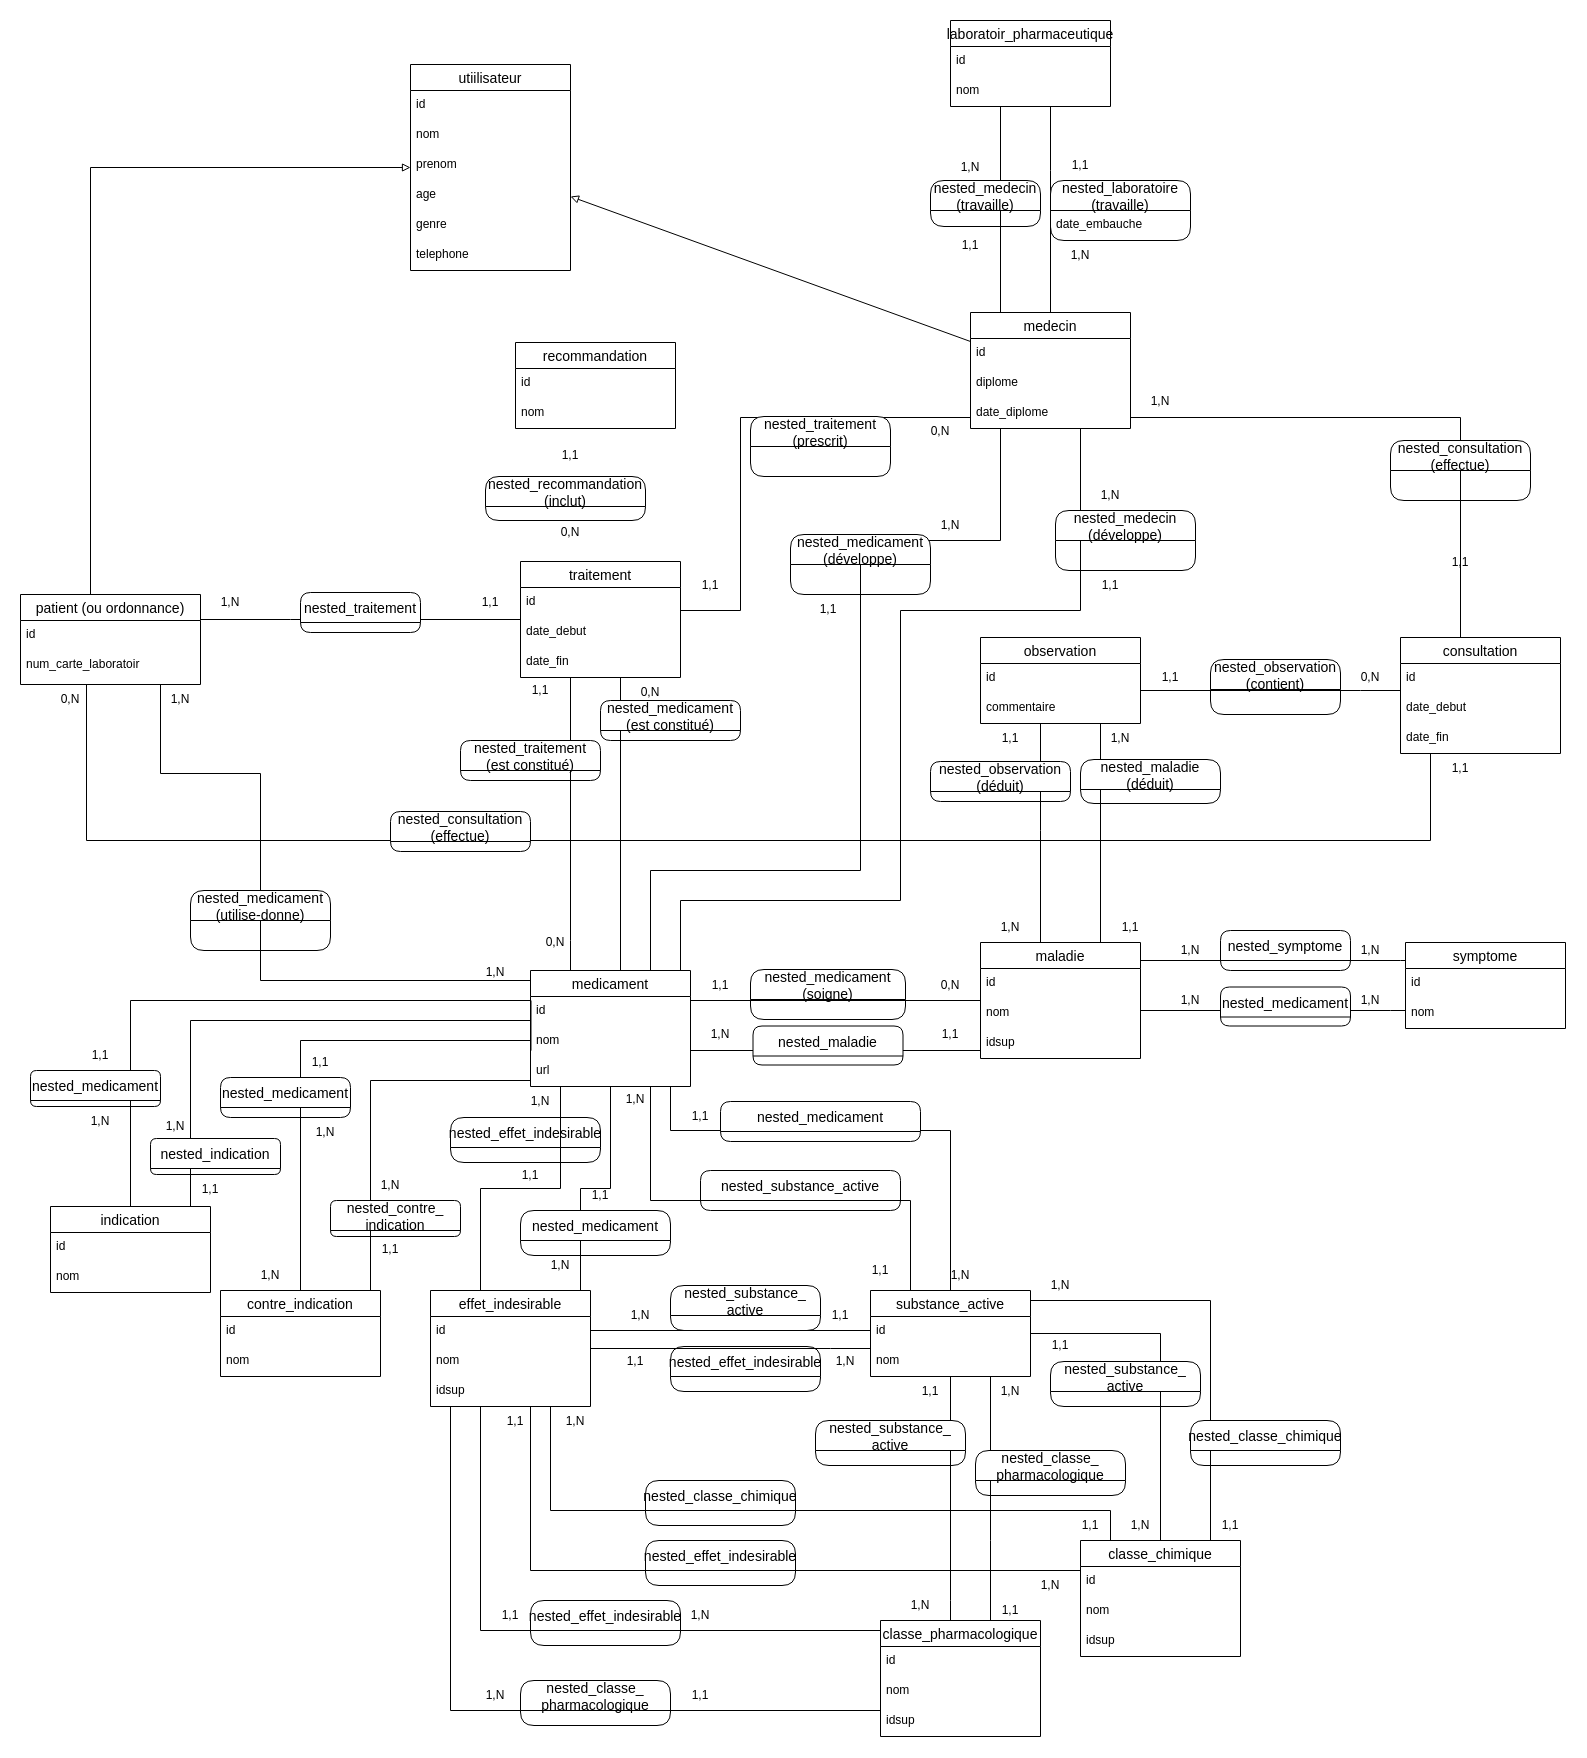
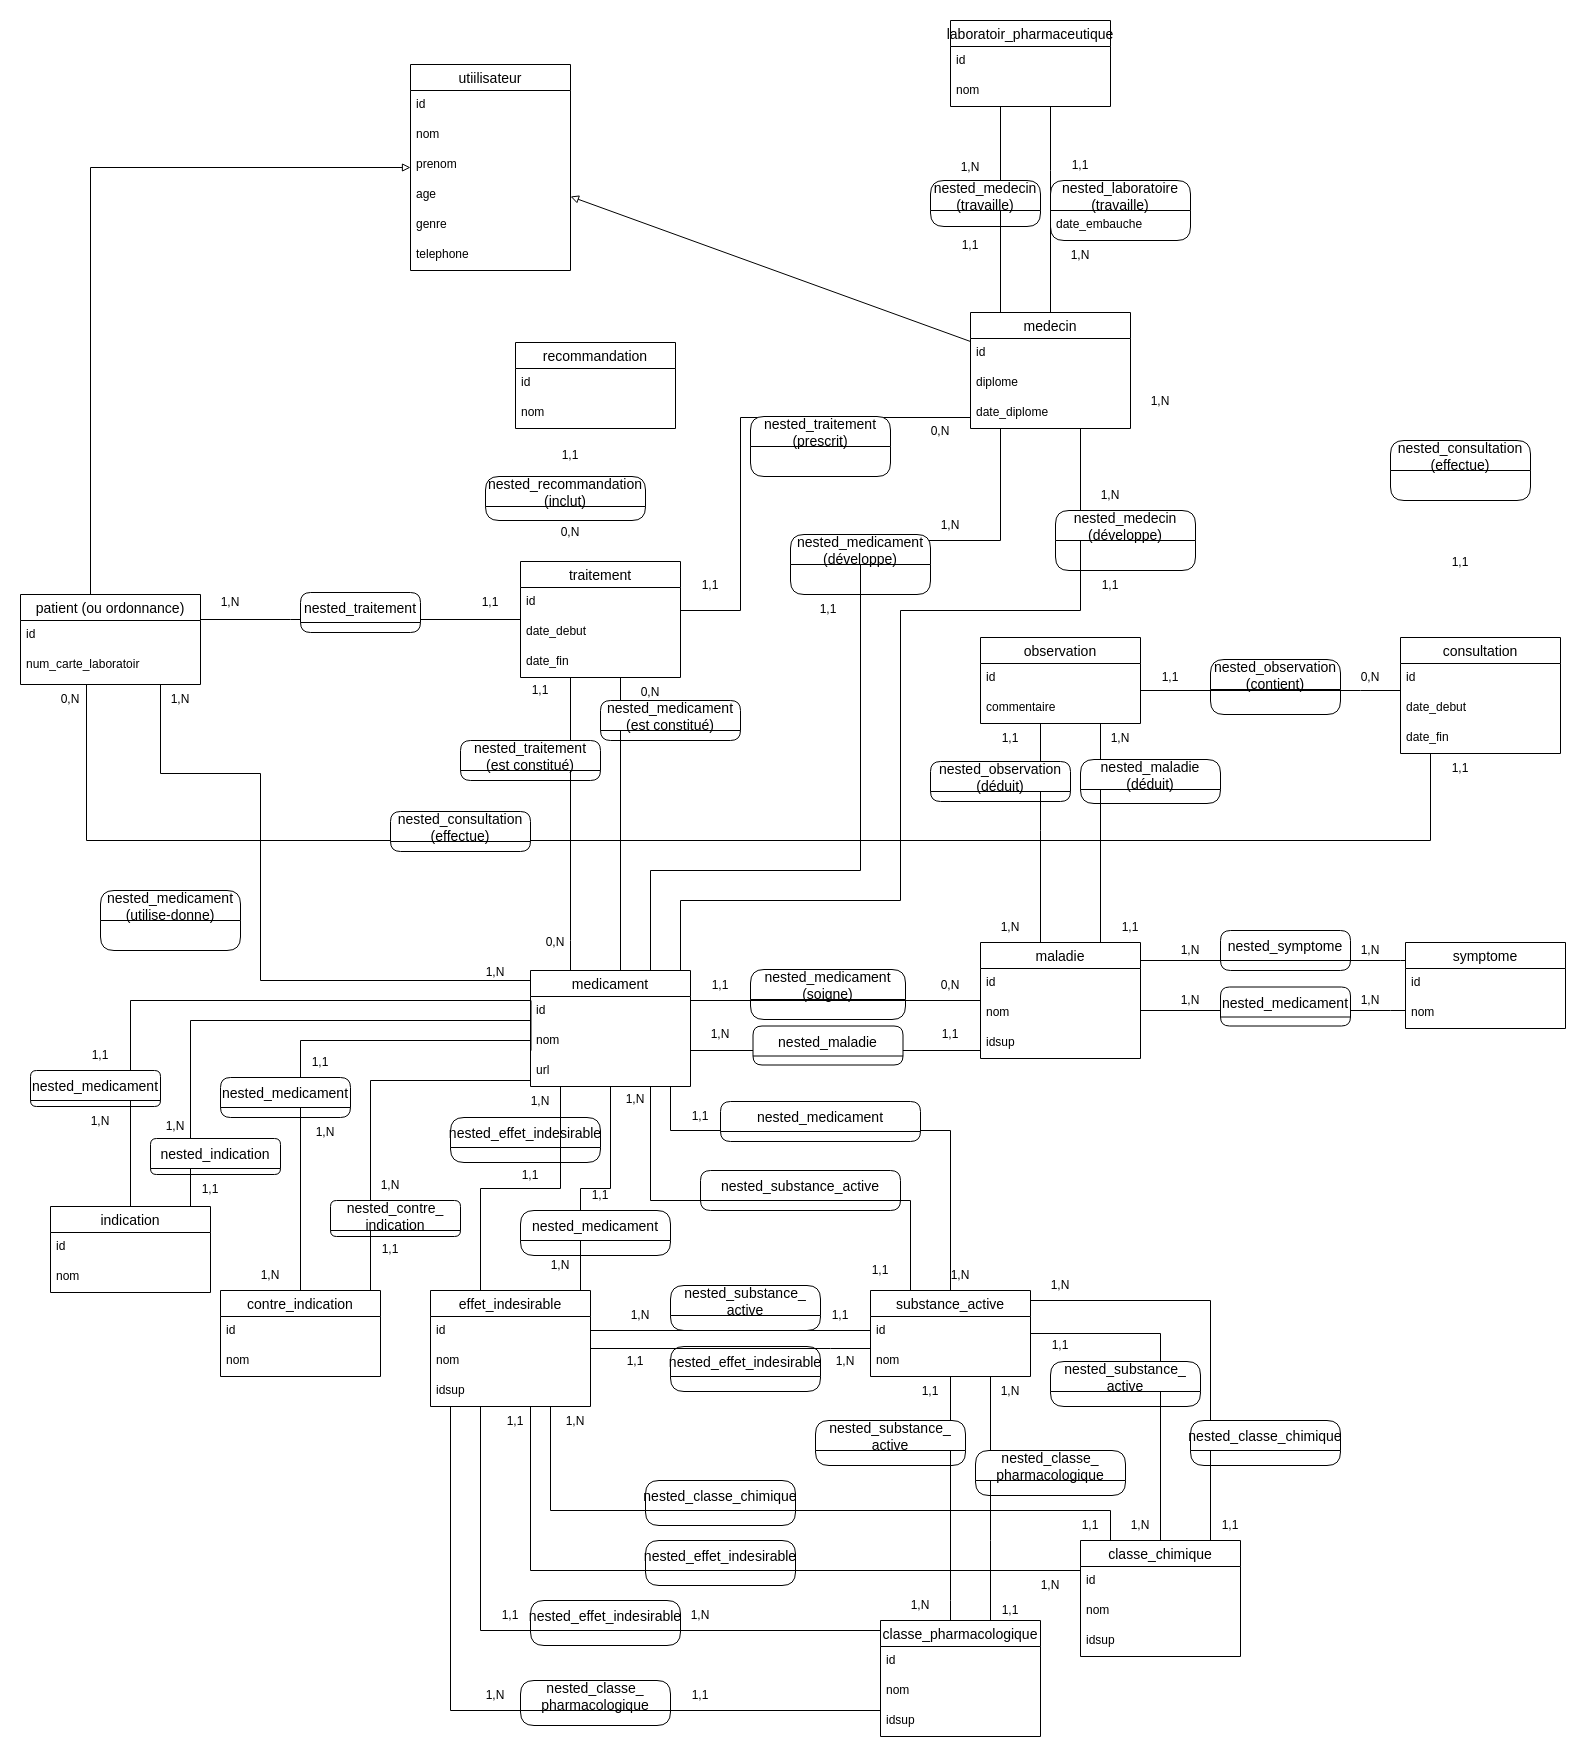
(1308, 418) -> none
(261, 921) -> (171, 921)
